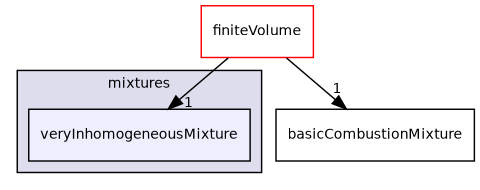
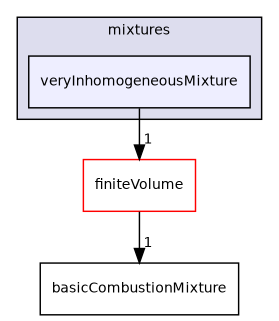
(203, 80) -> (139, 128)
